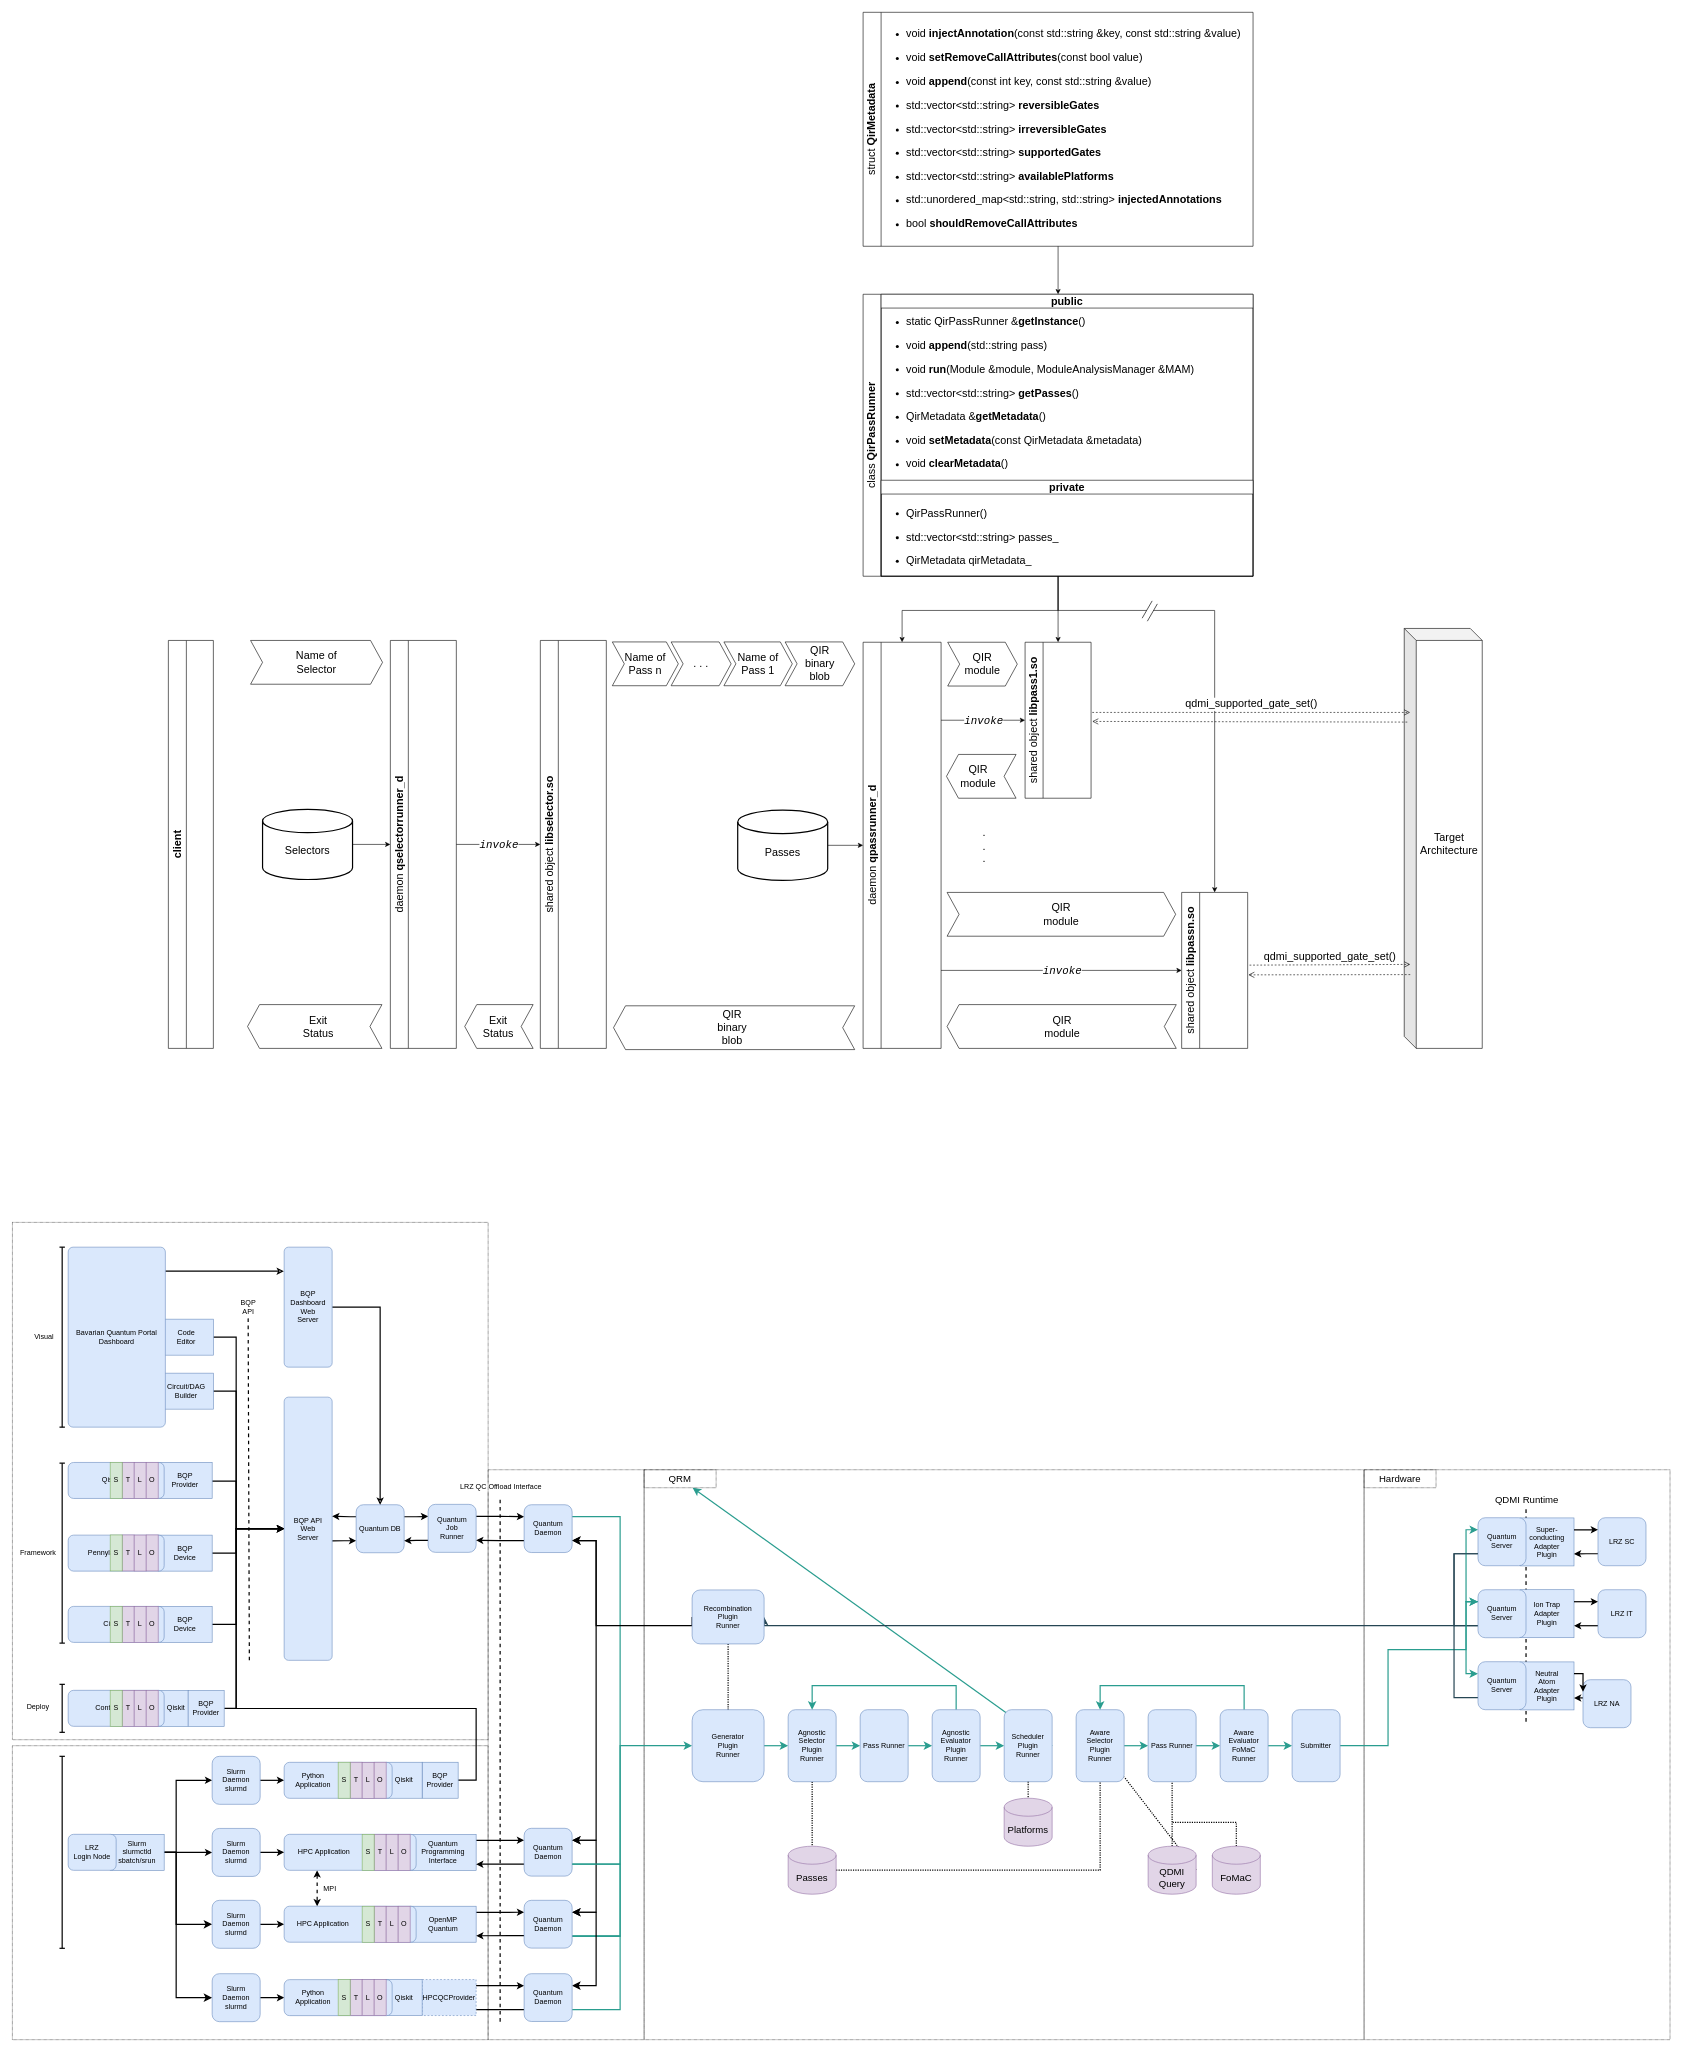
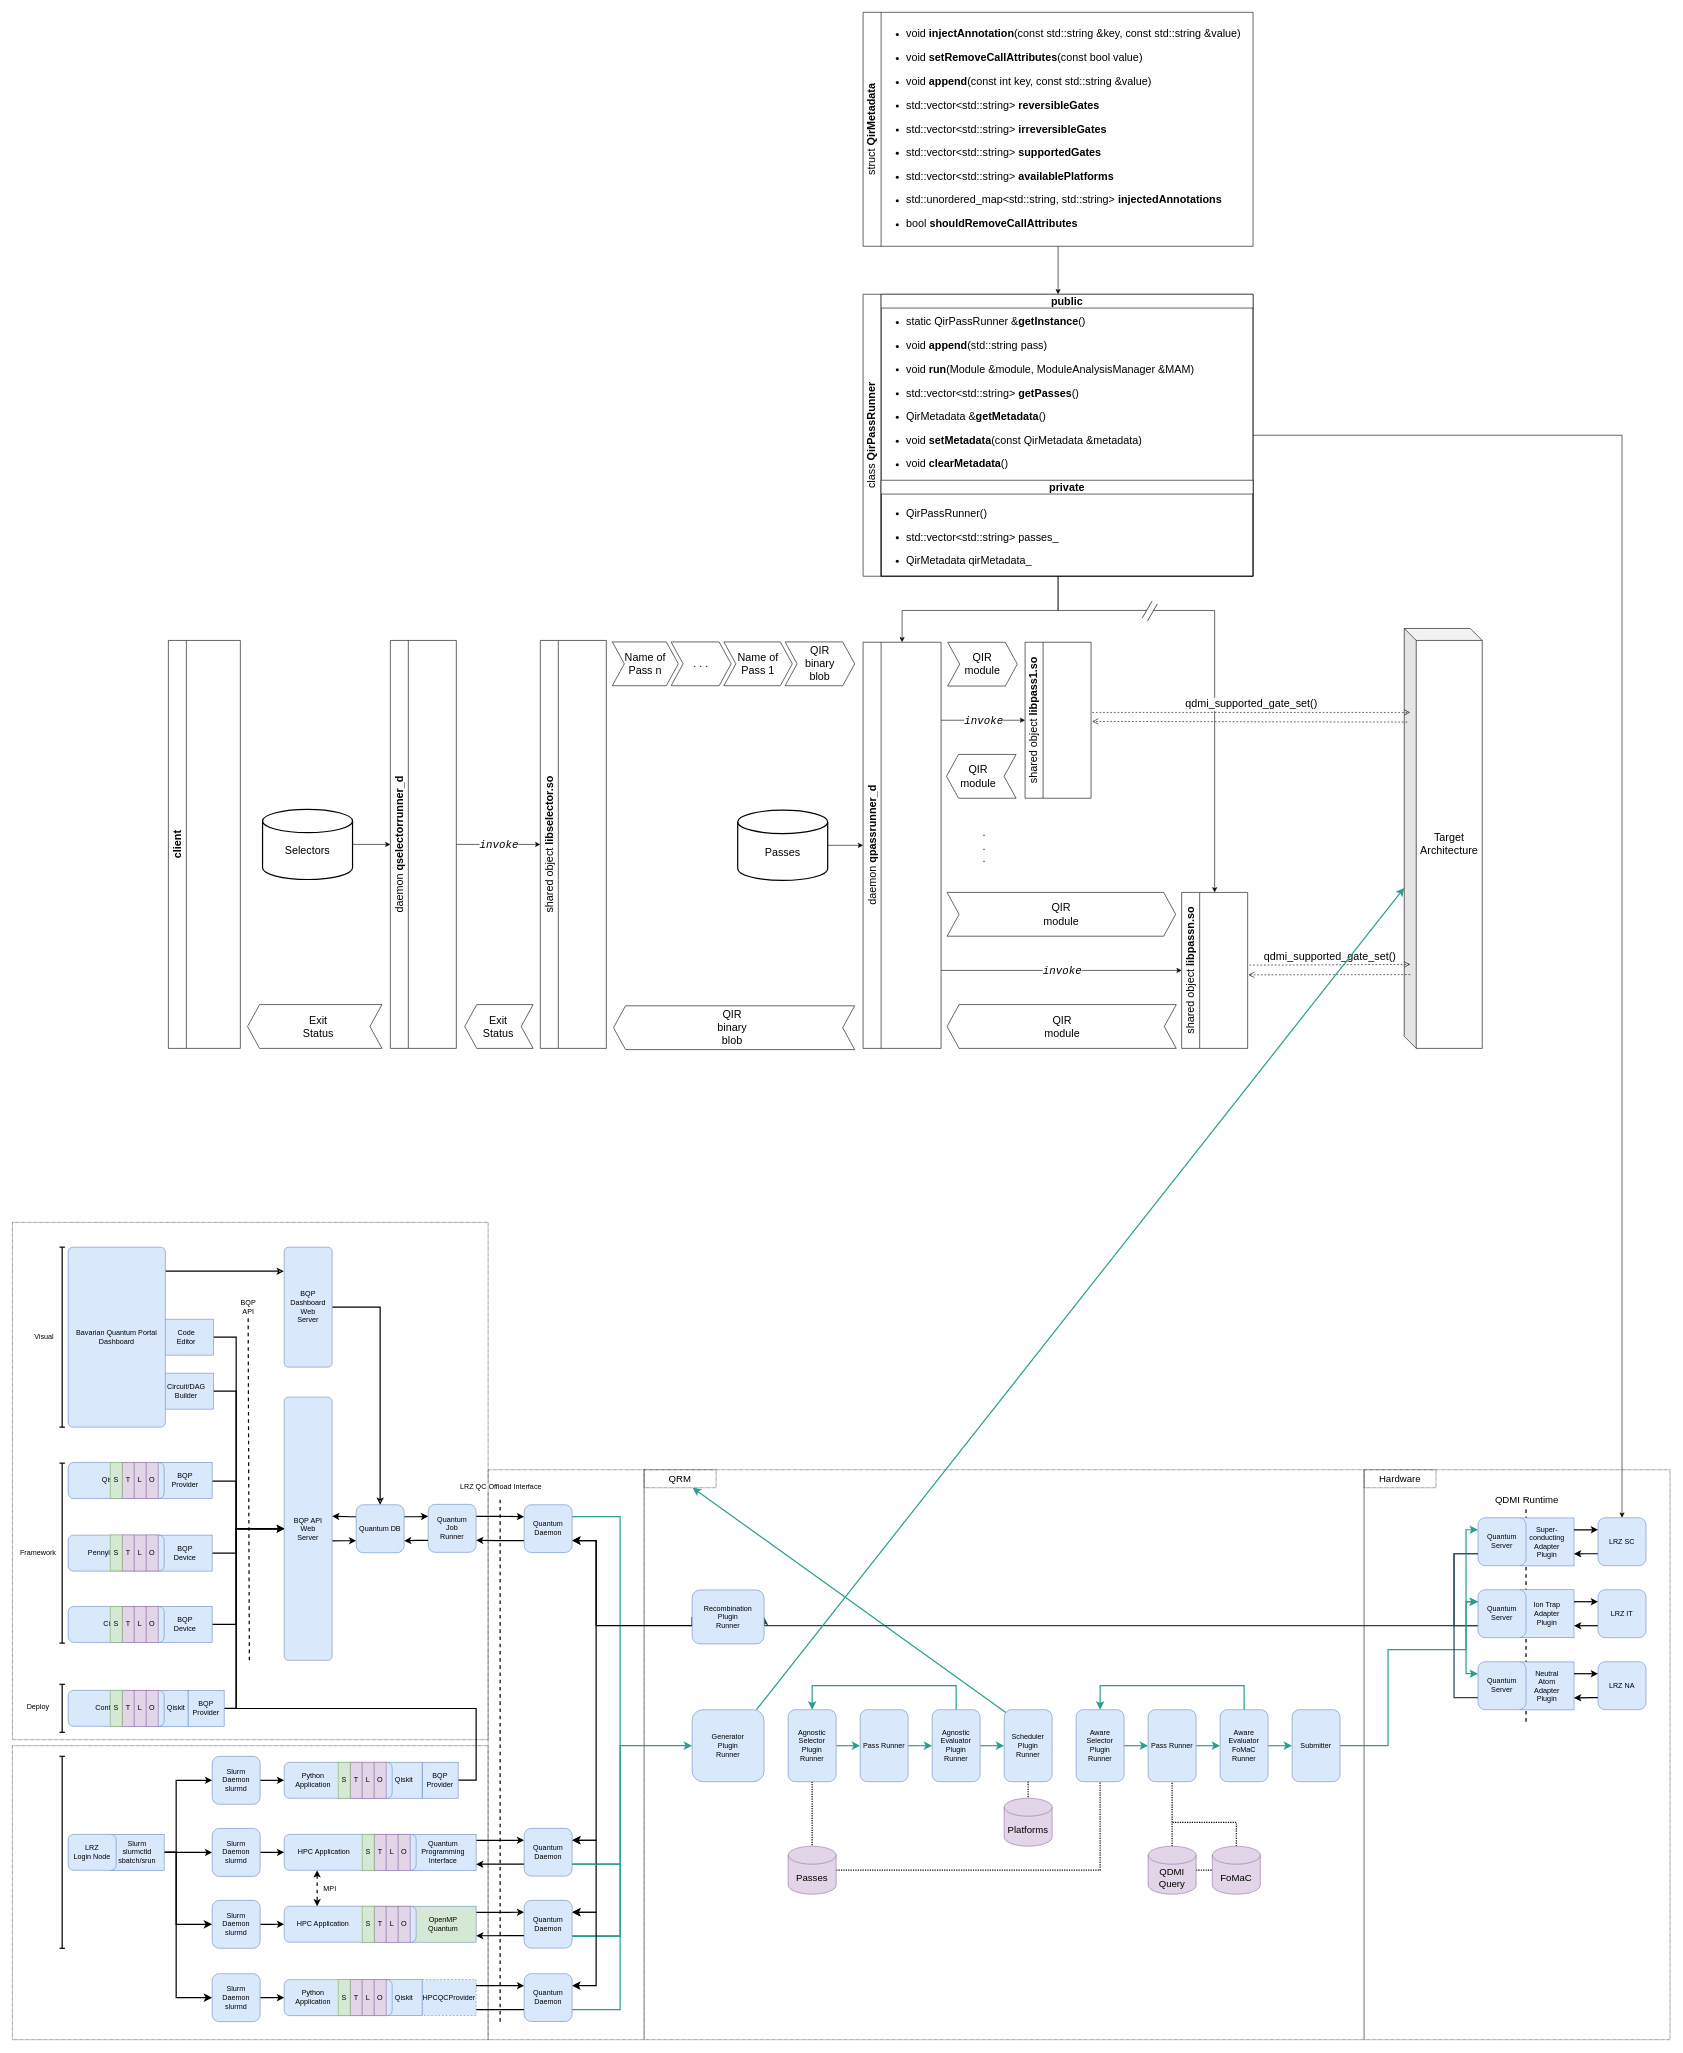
(1058, 636) -> (1621, 435)
(317, 662) -> none
(191, 845) -> (204, 845)
(728, 1676) -> none
(1607, 1704) -> (1622, 1686)
(772, 1746) -> (1079, 1301)
(1151, 1811) -> (1203, 1870)
(443, 1924) -> (443, 1924)
